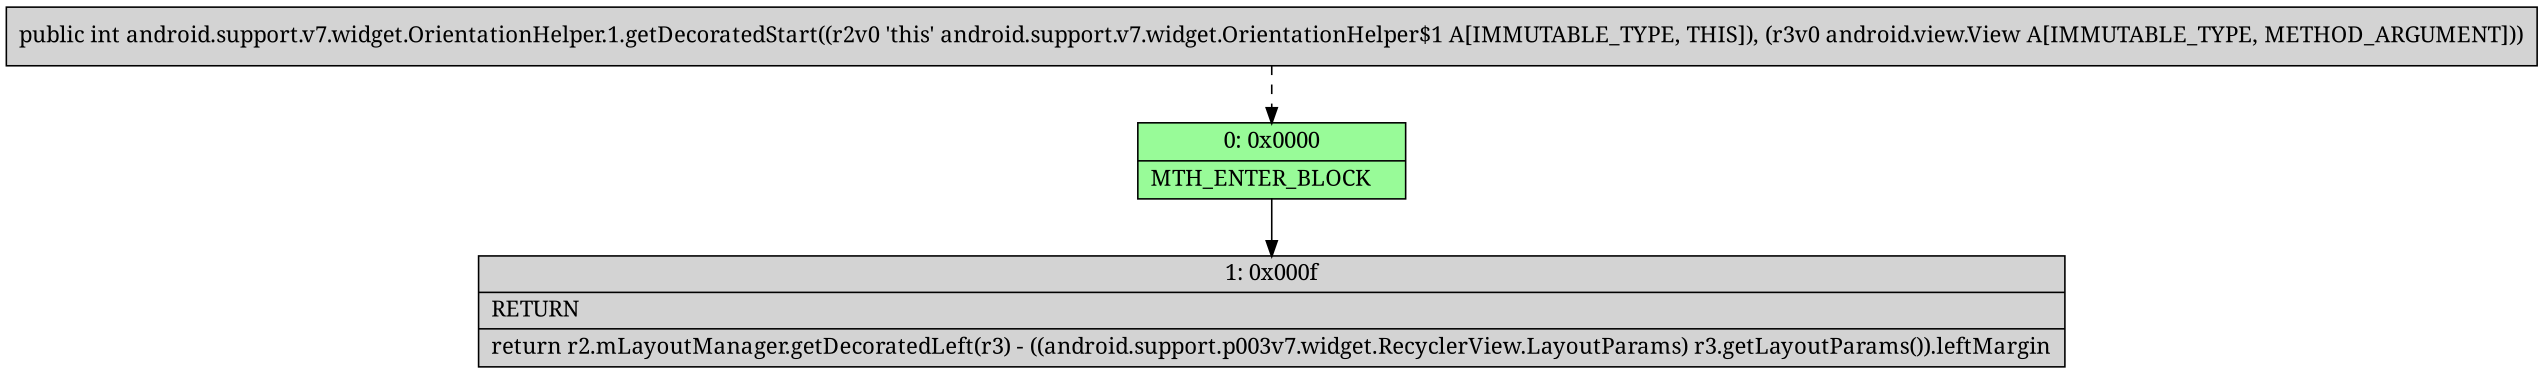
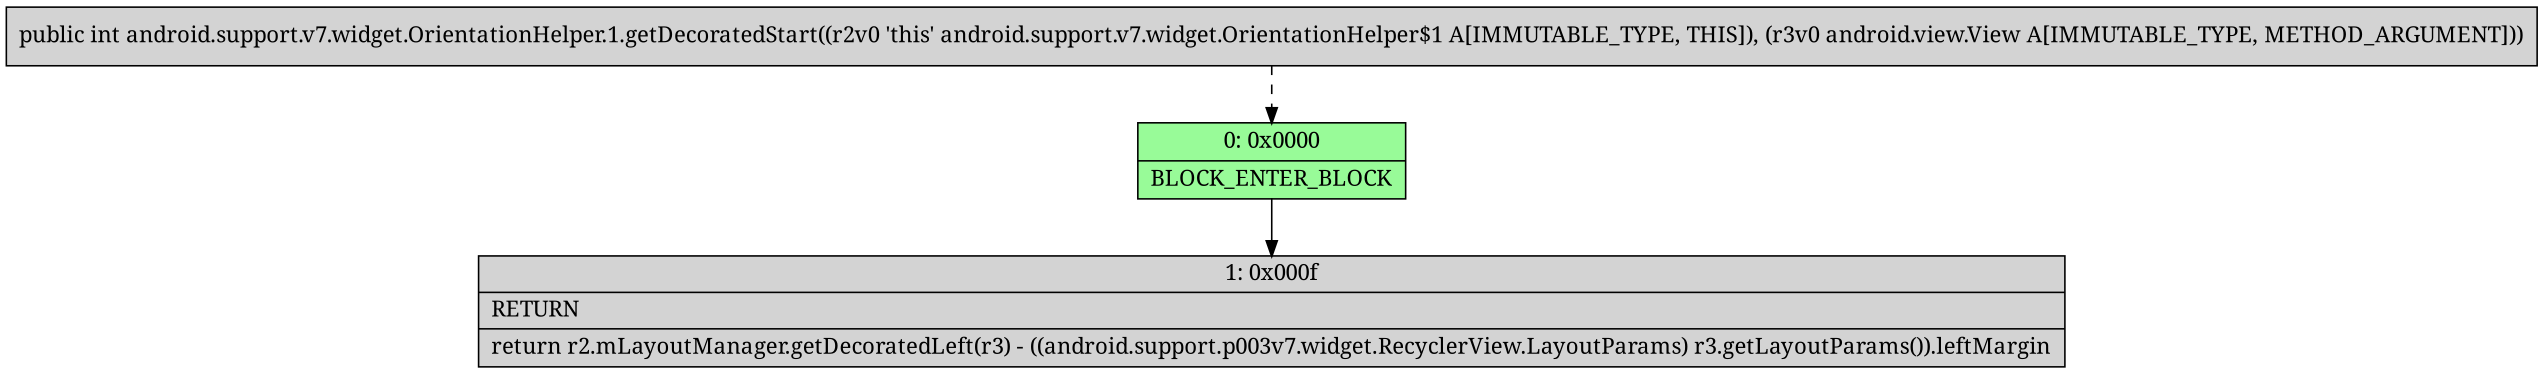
(1261, 179) -> (1272, 179)
